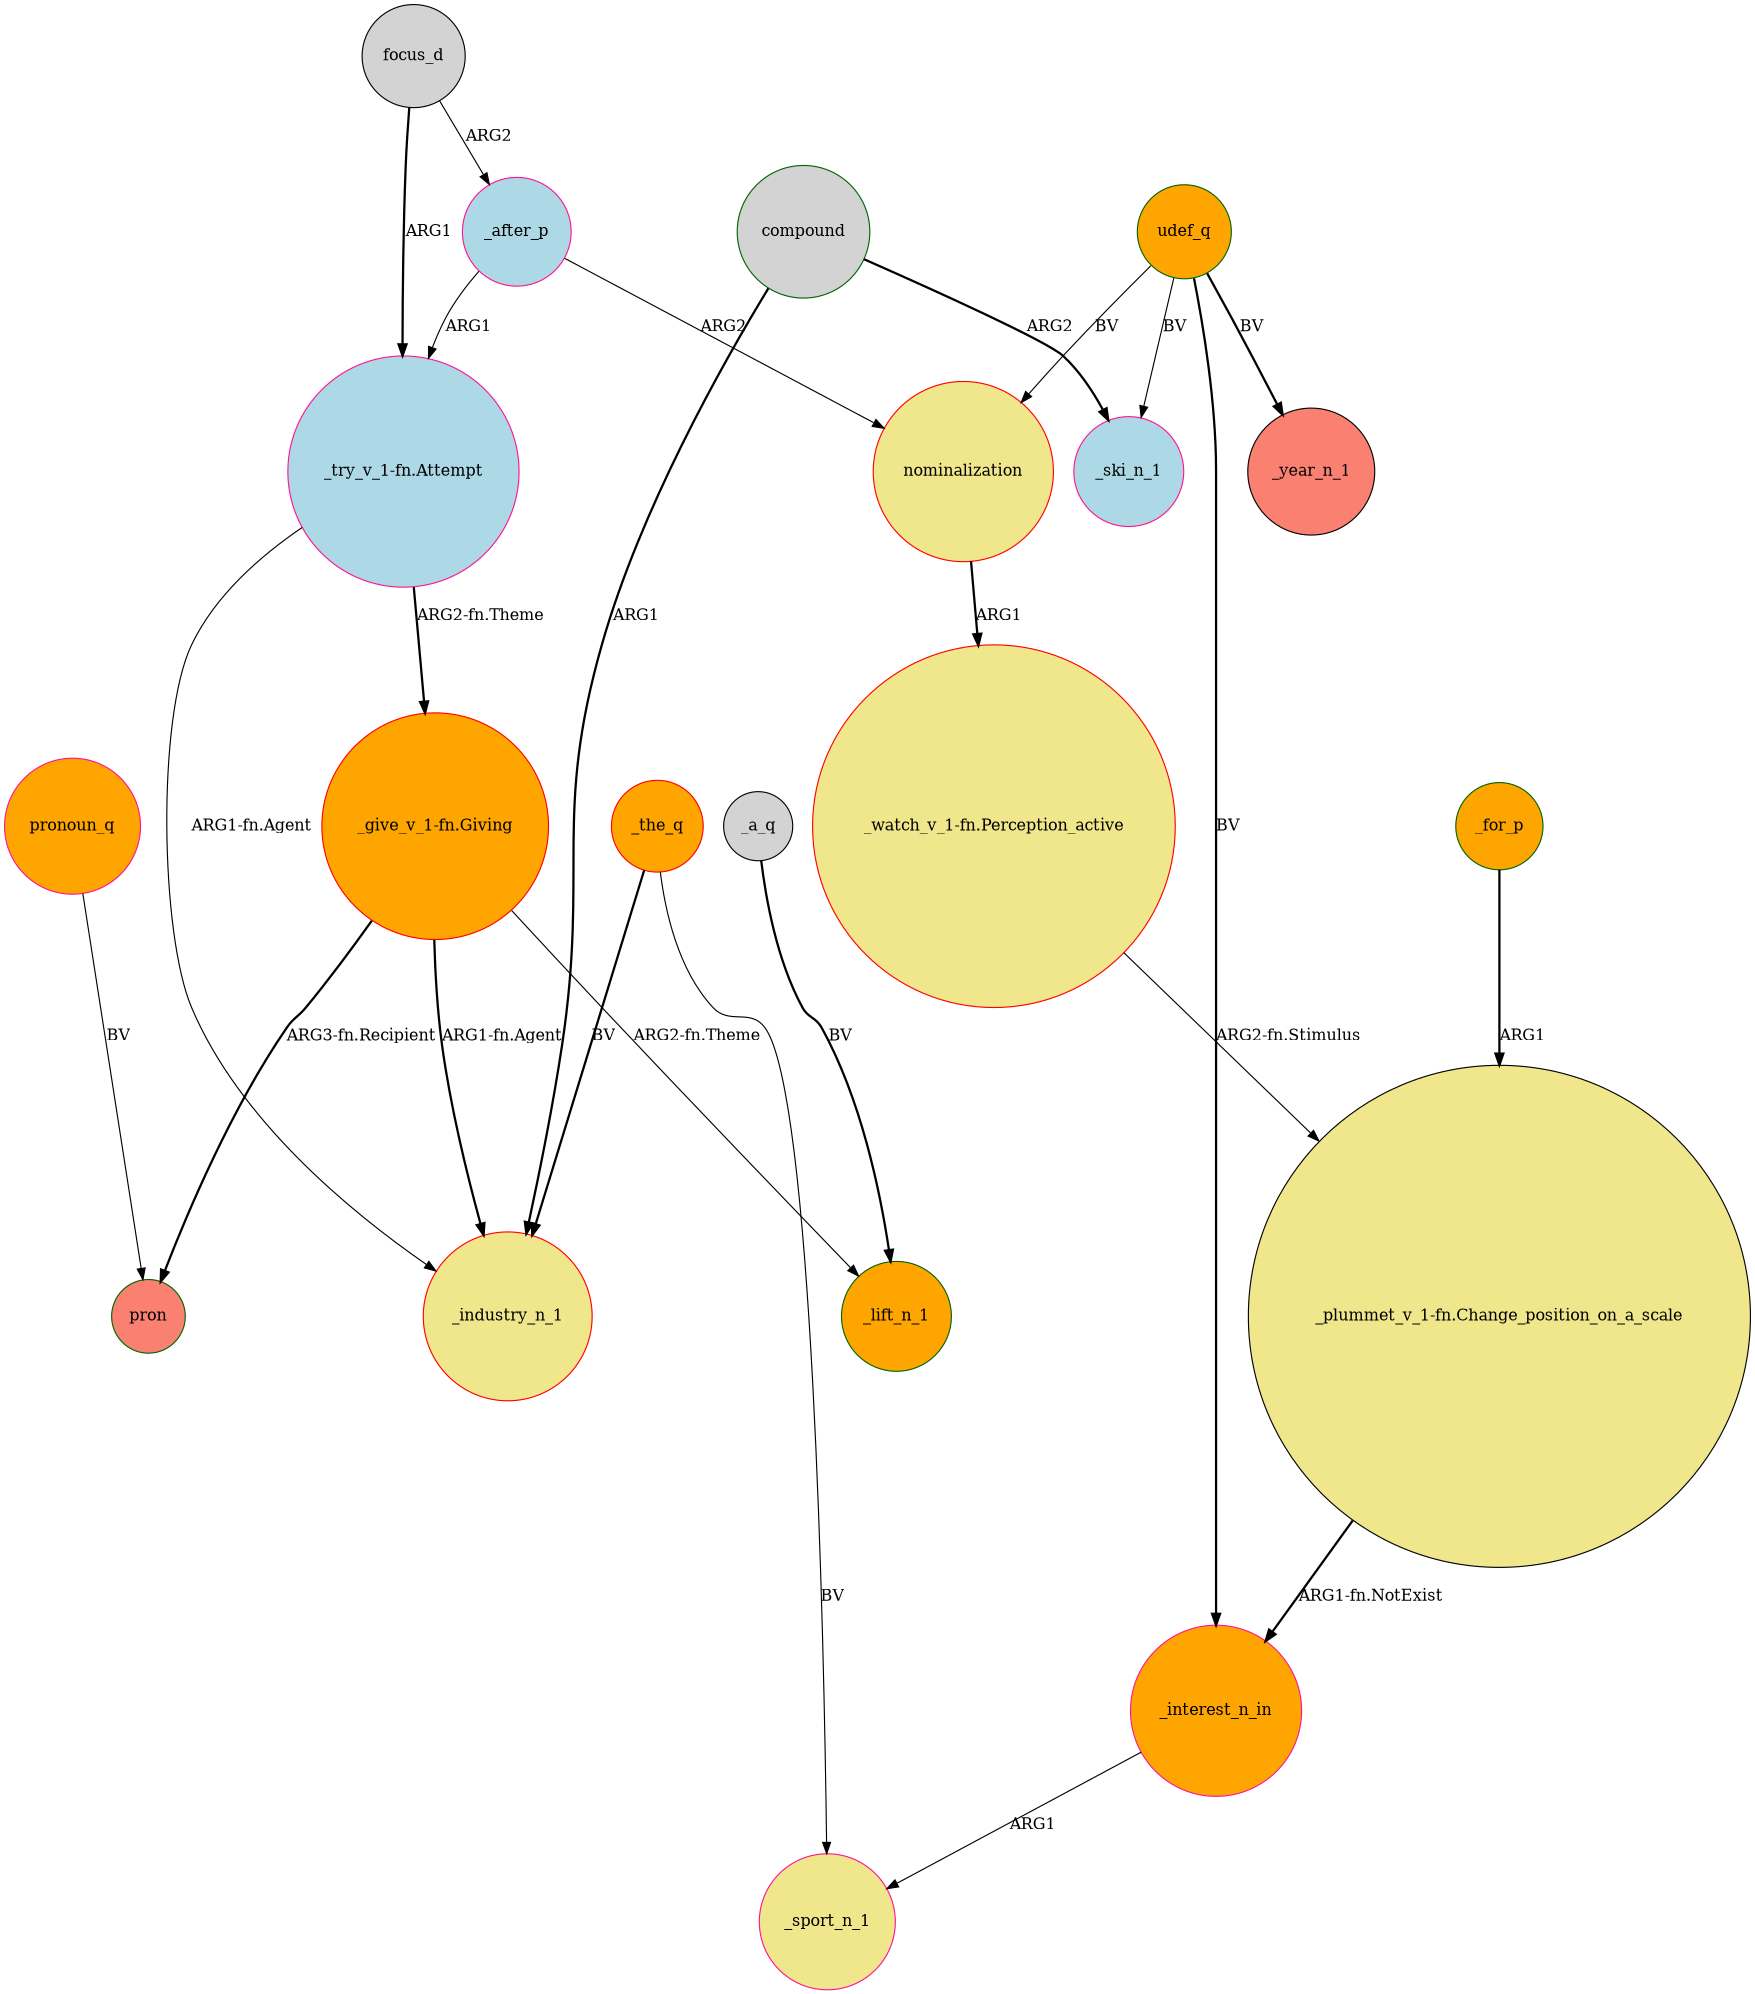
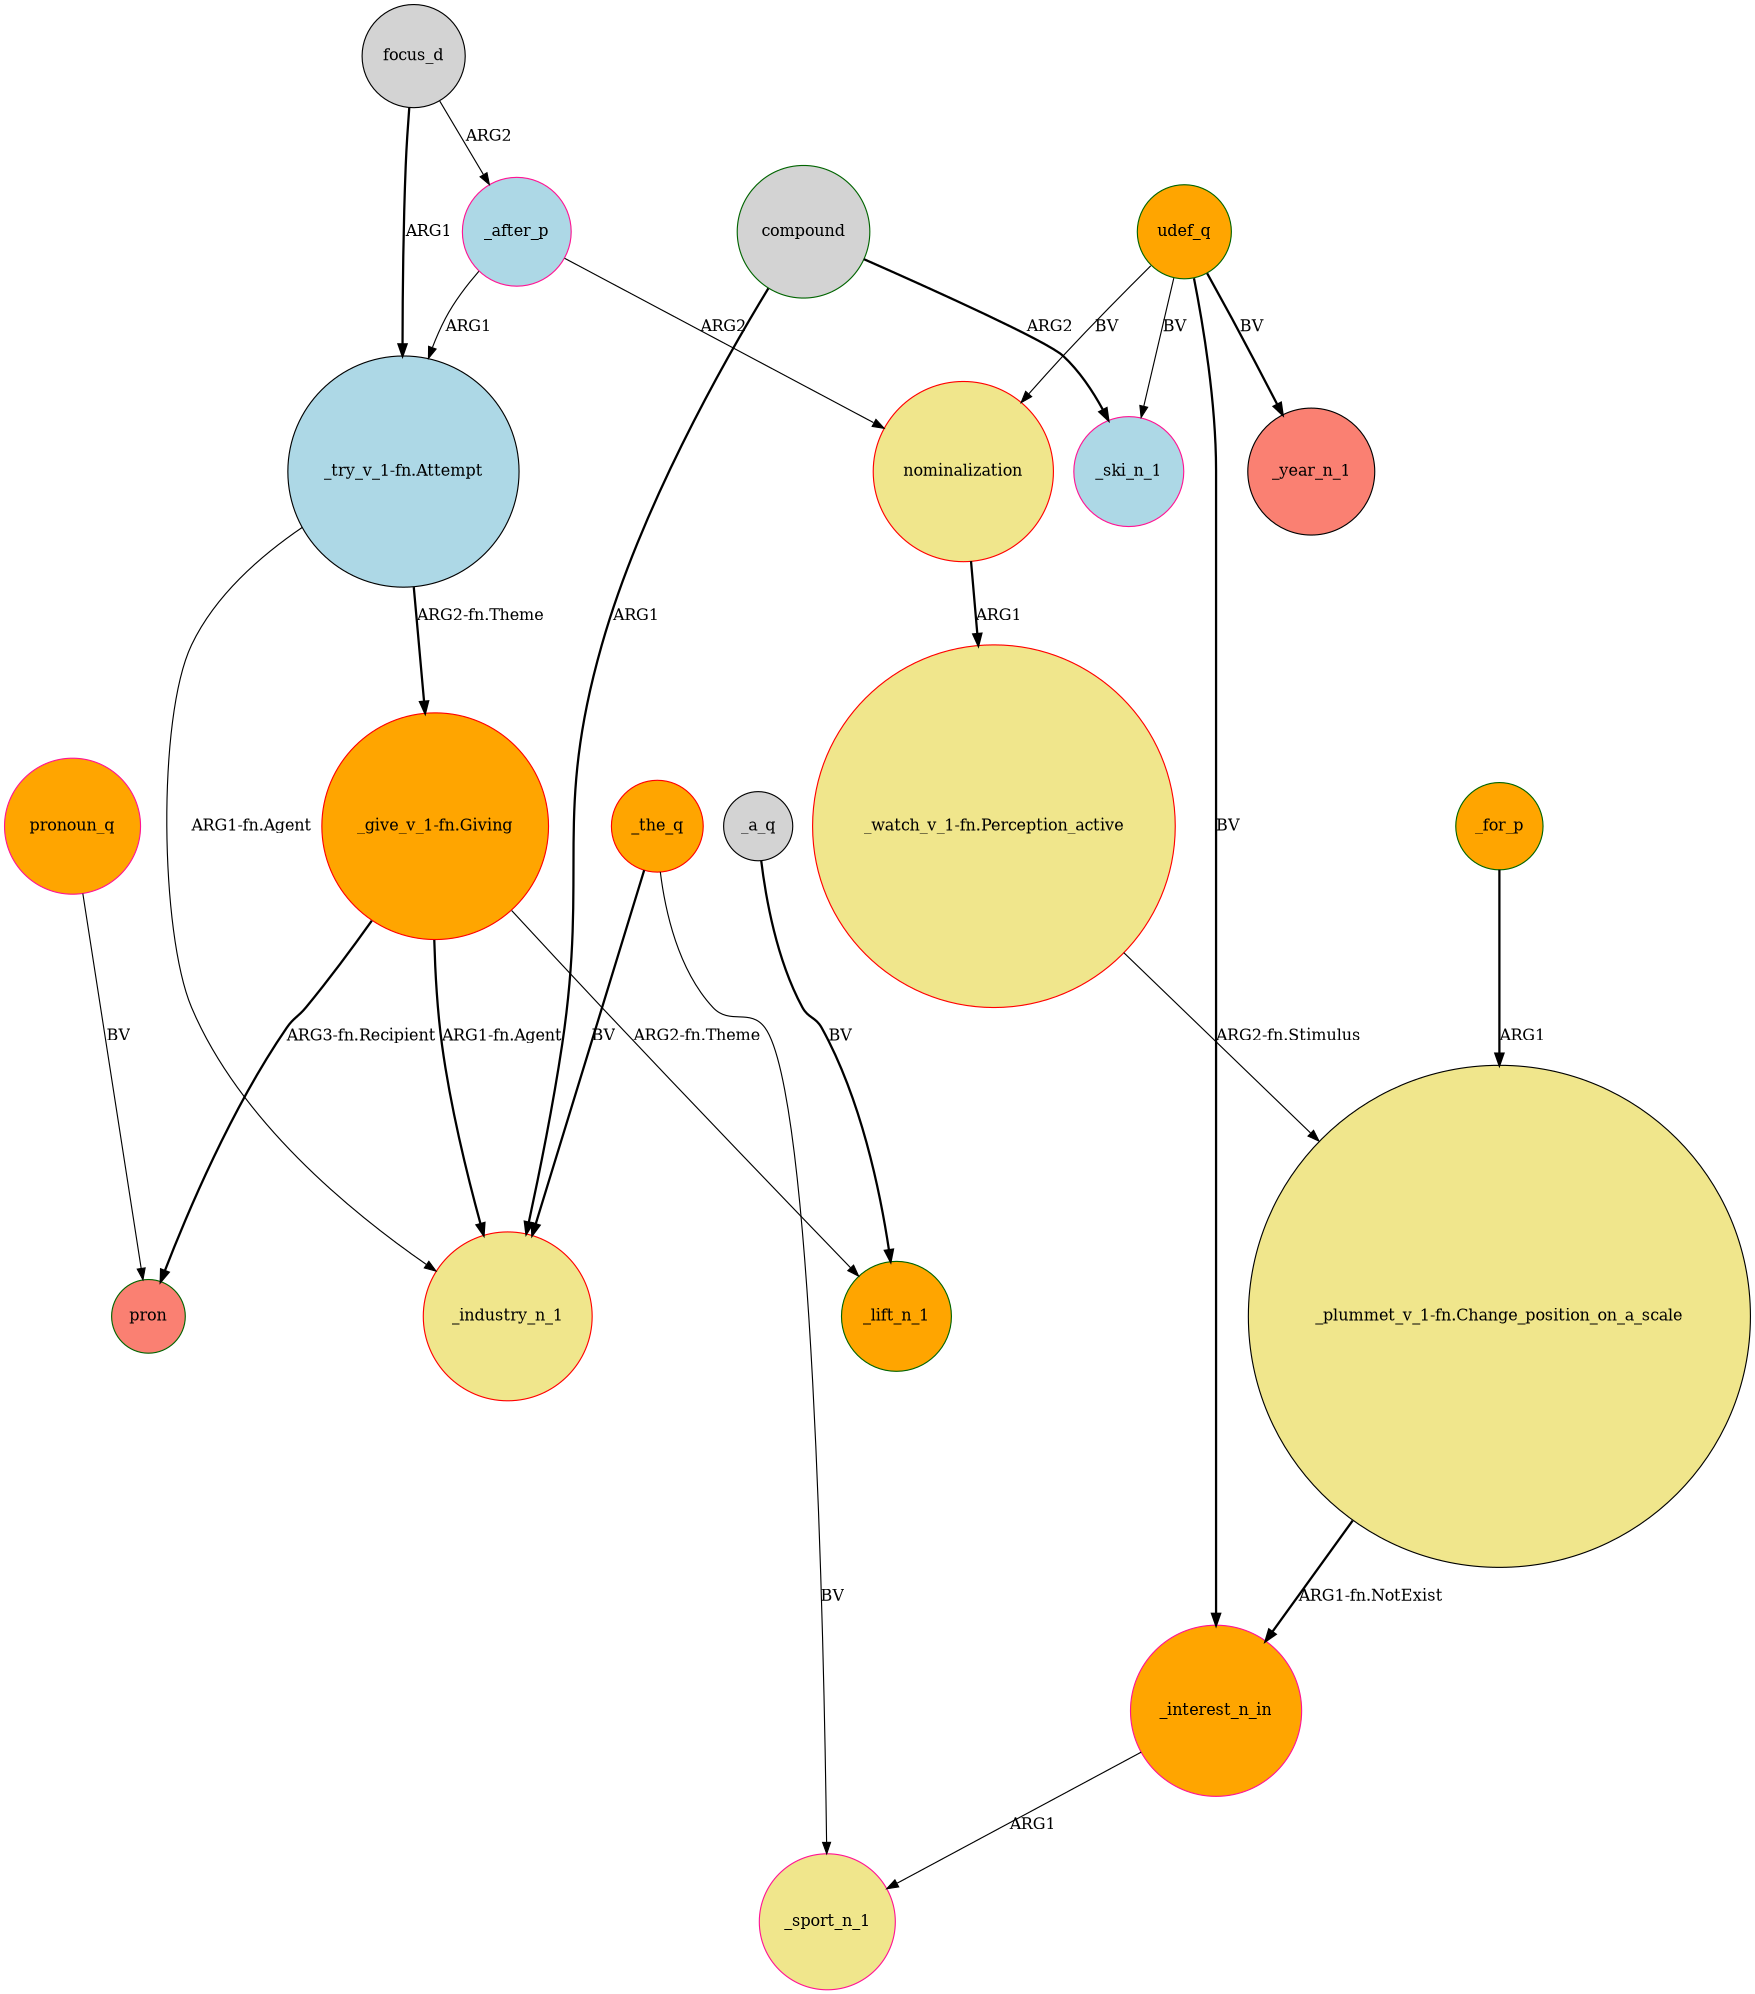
(403, 472) -> (403, 472)
